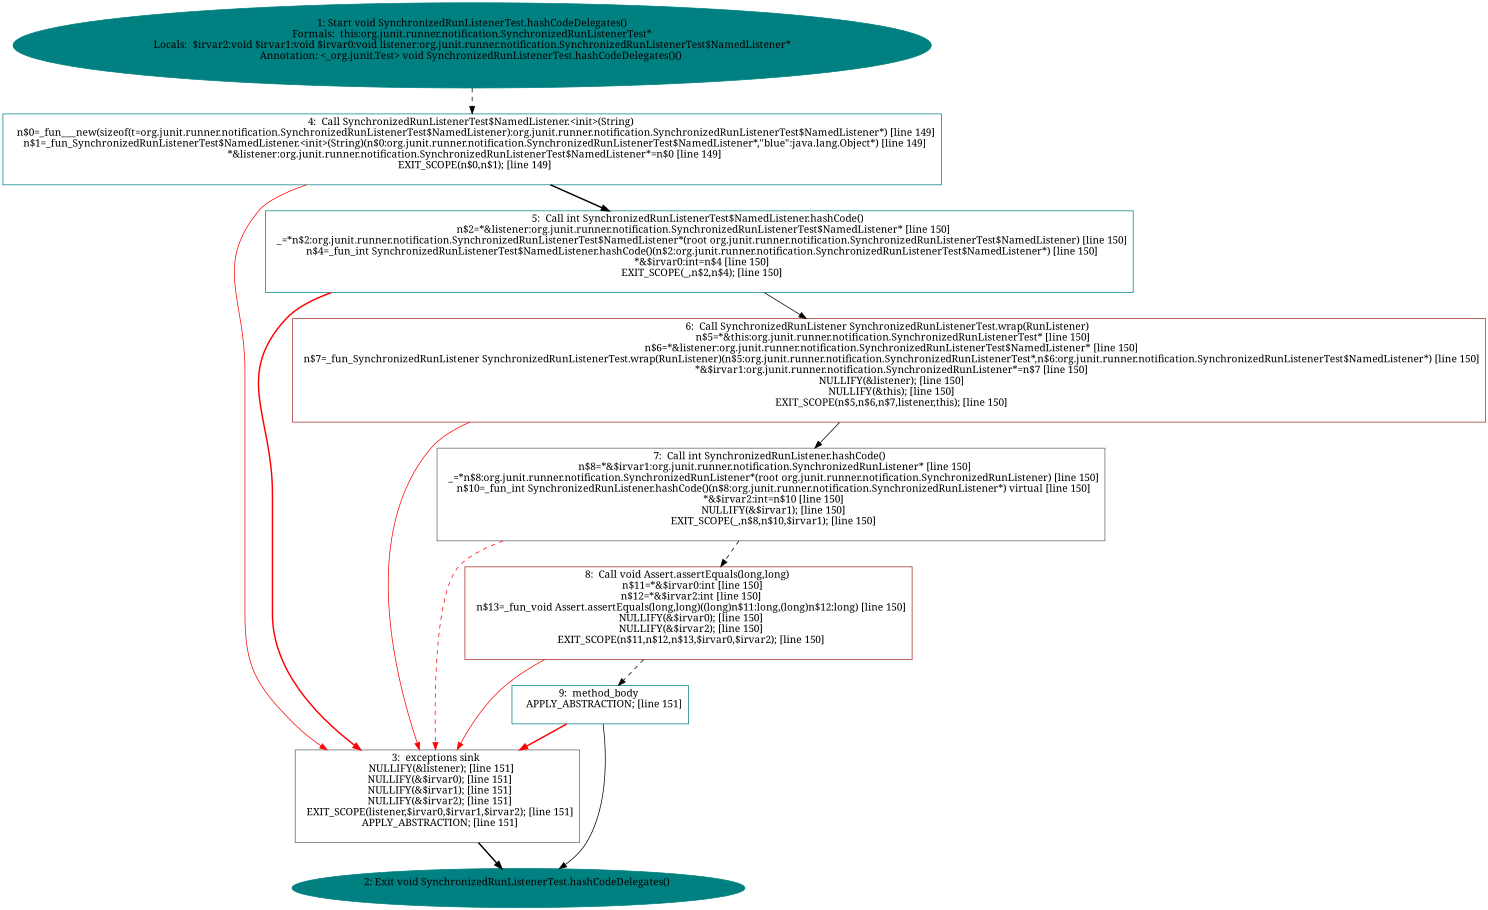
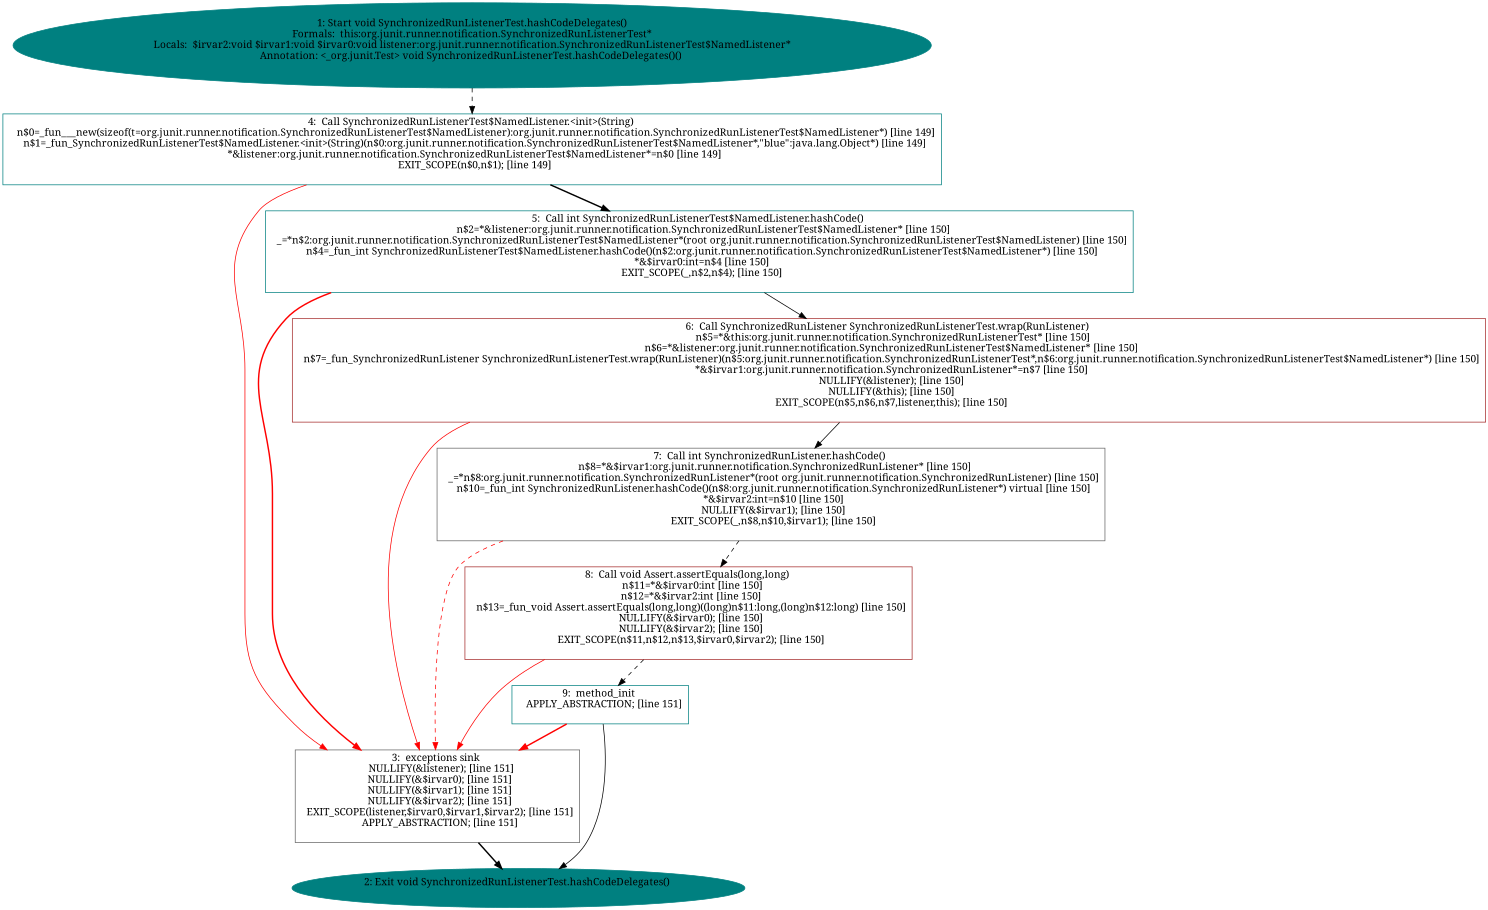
(600, 705) -> (600, 705)
